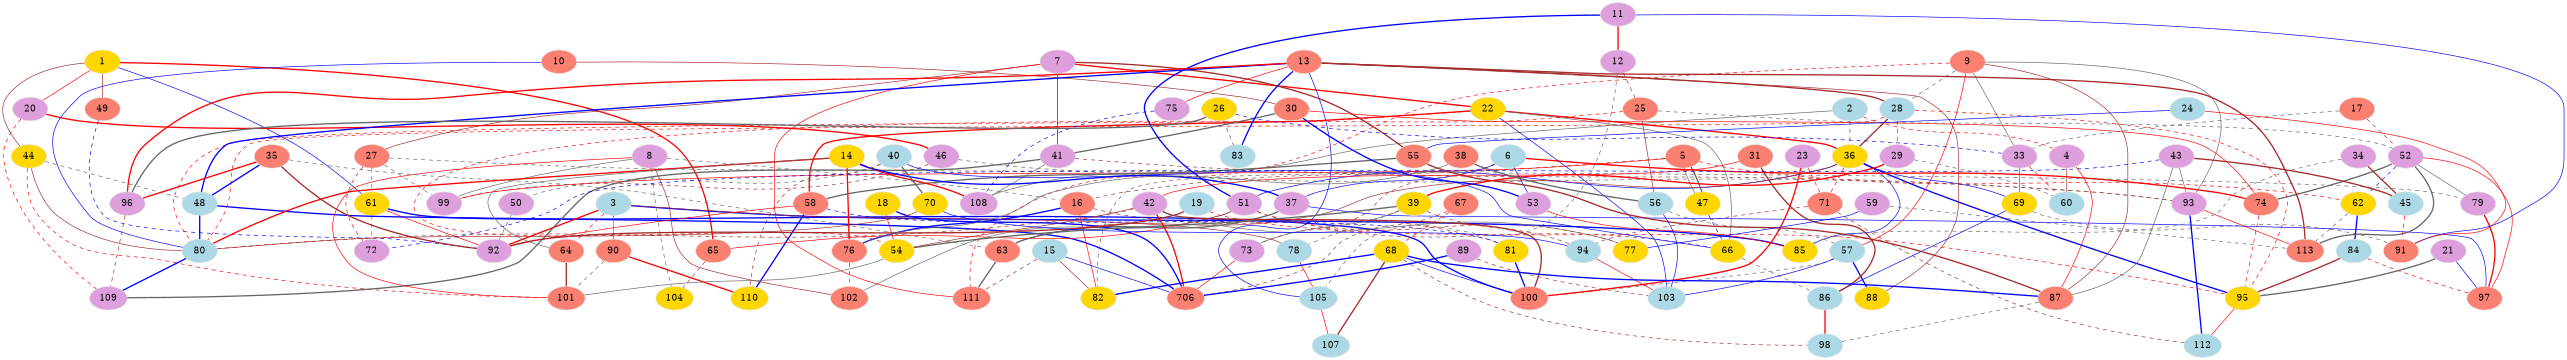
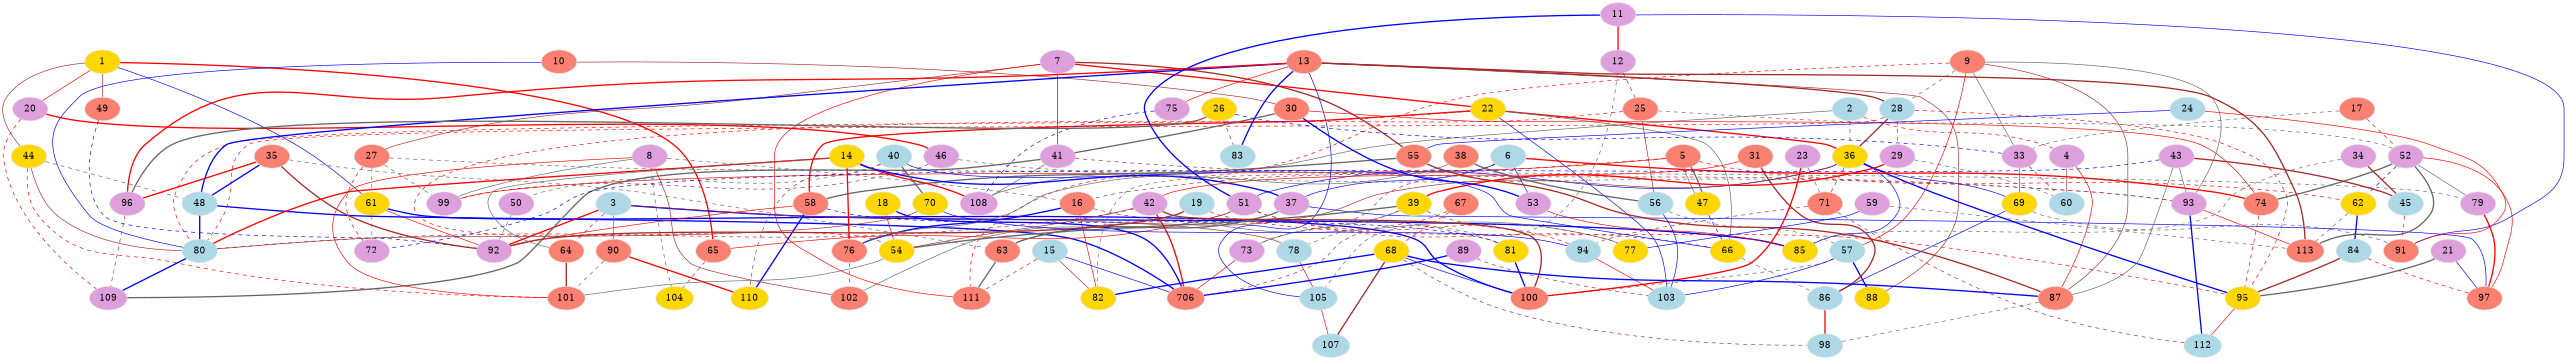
(1816, 184) -> (1816, 184)
